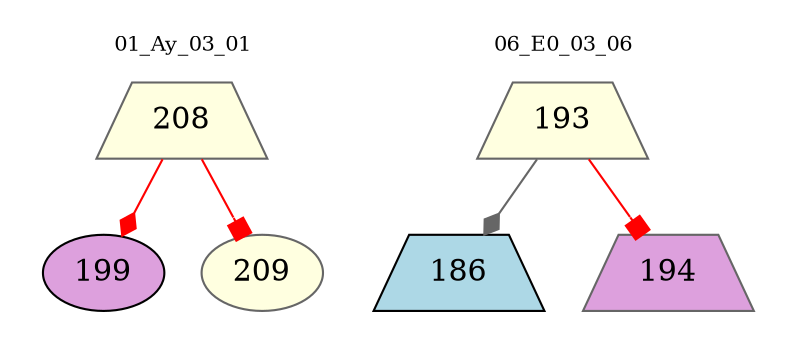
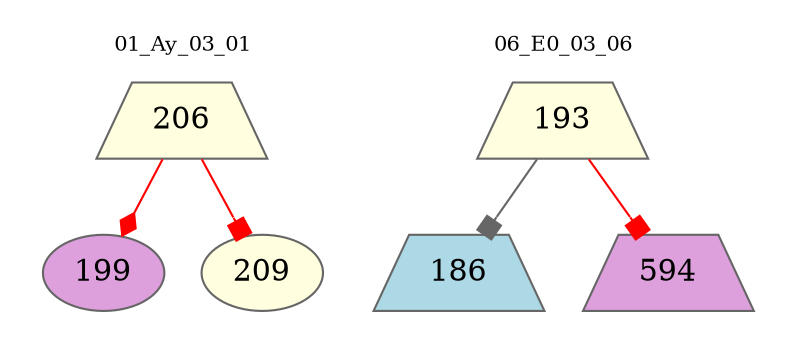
(182, 121) -> (182, 121)
(518, 186) -> (517, 188)
(104, 273) -> (104, 273)
(459, 273) -> (459, 273)
(668, 273) -> (668, 273)
